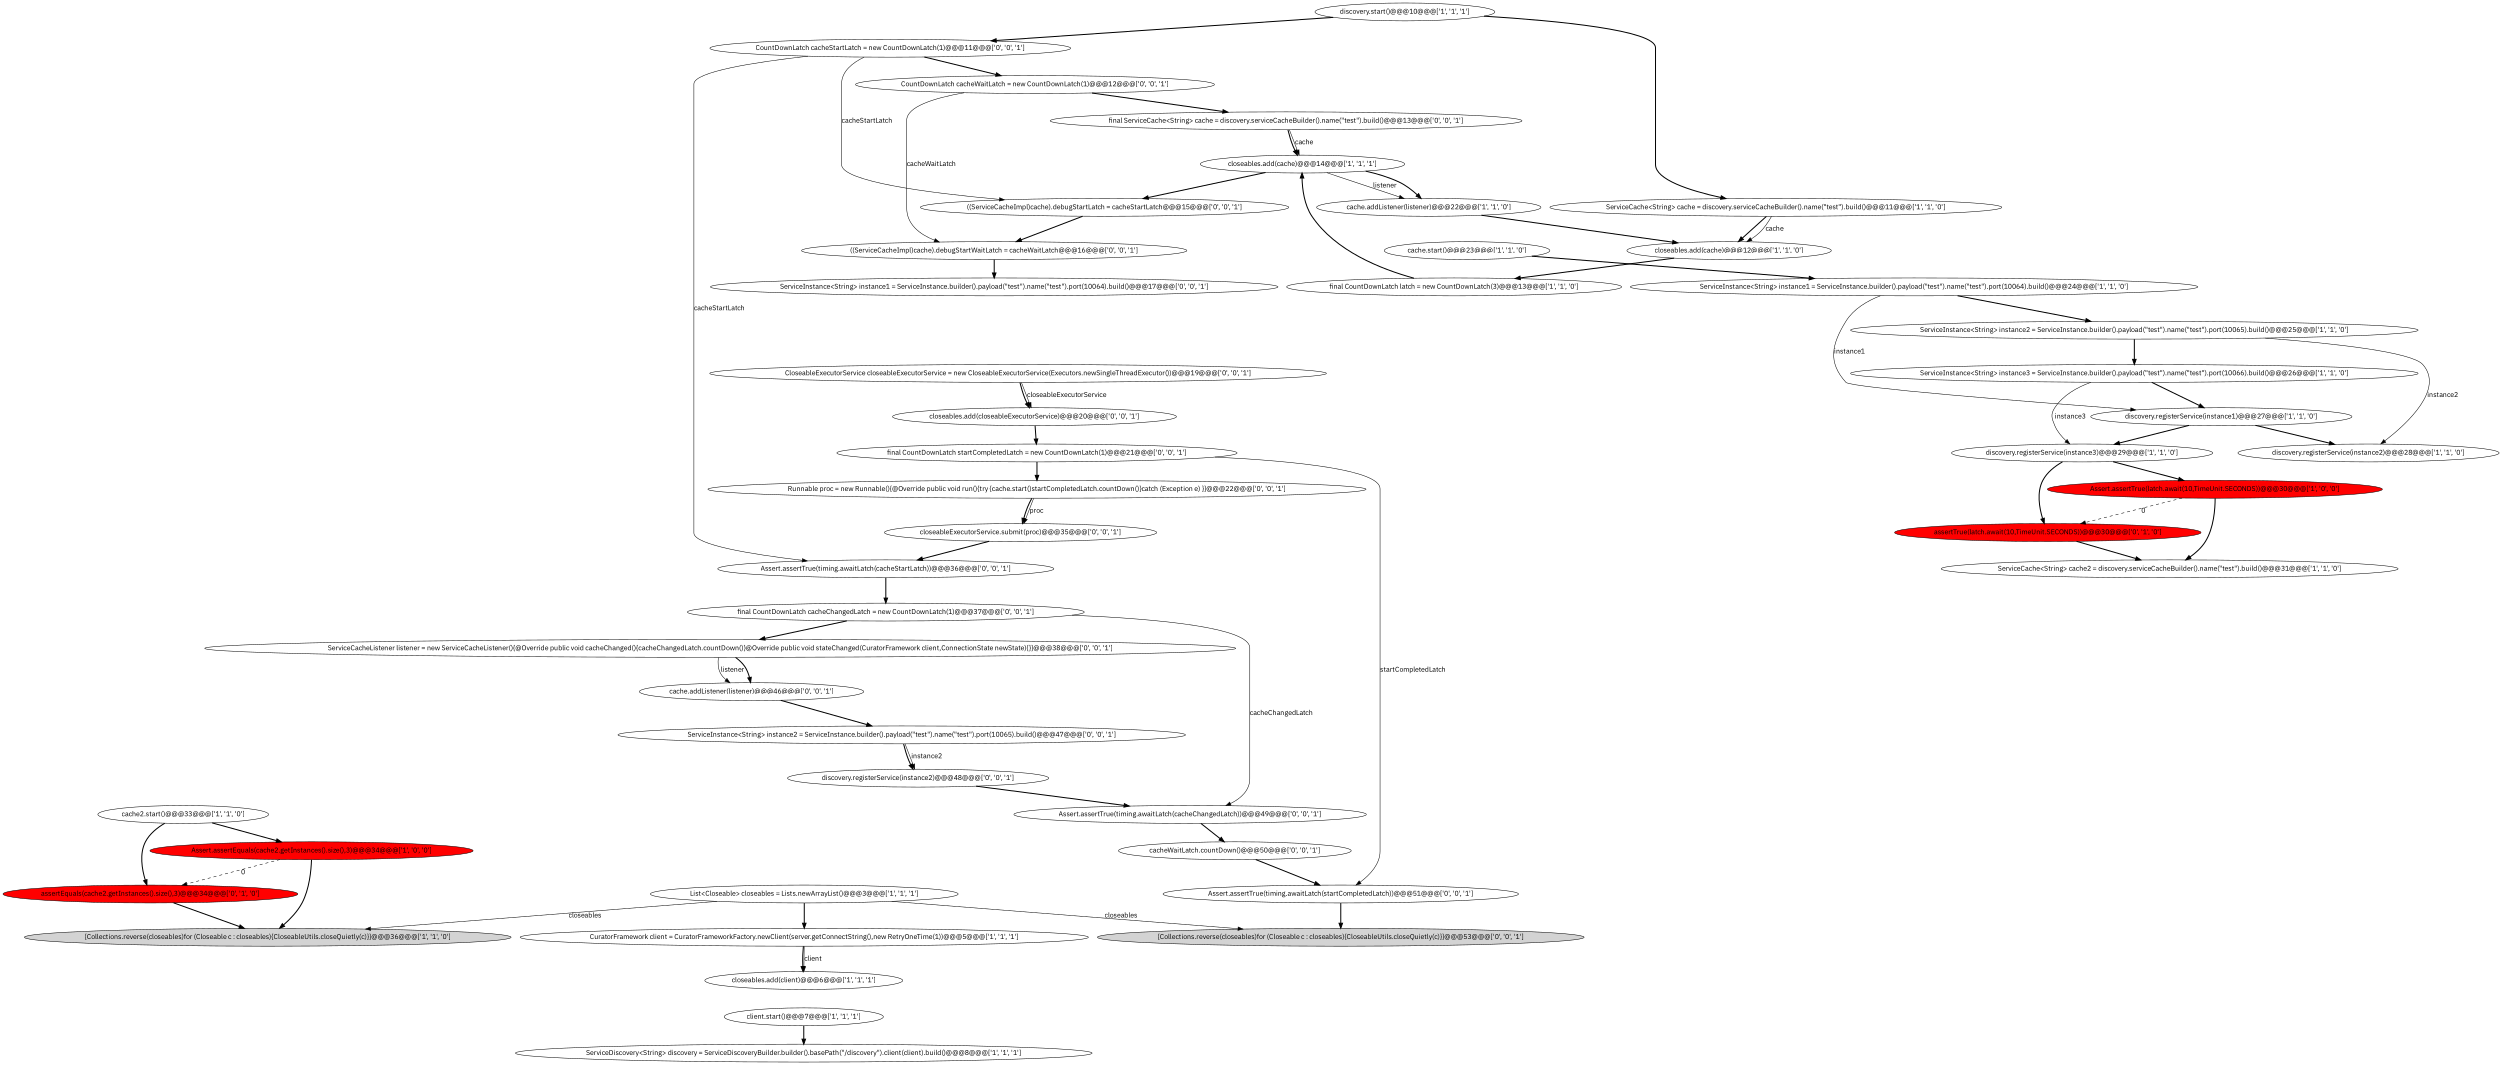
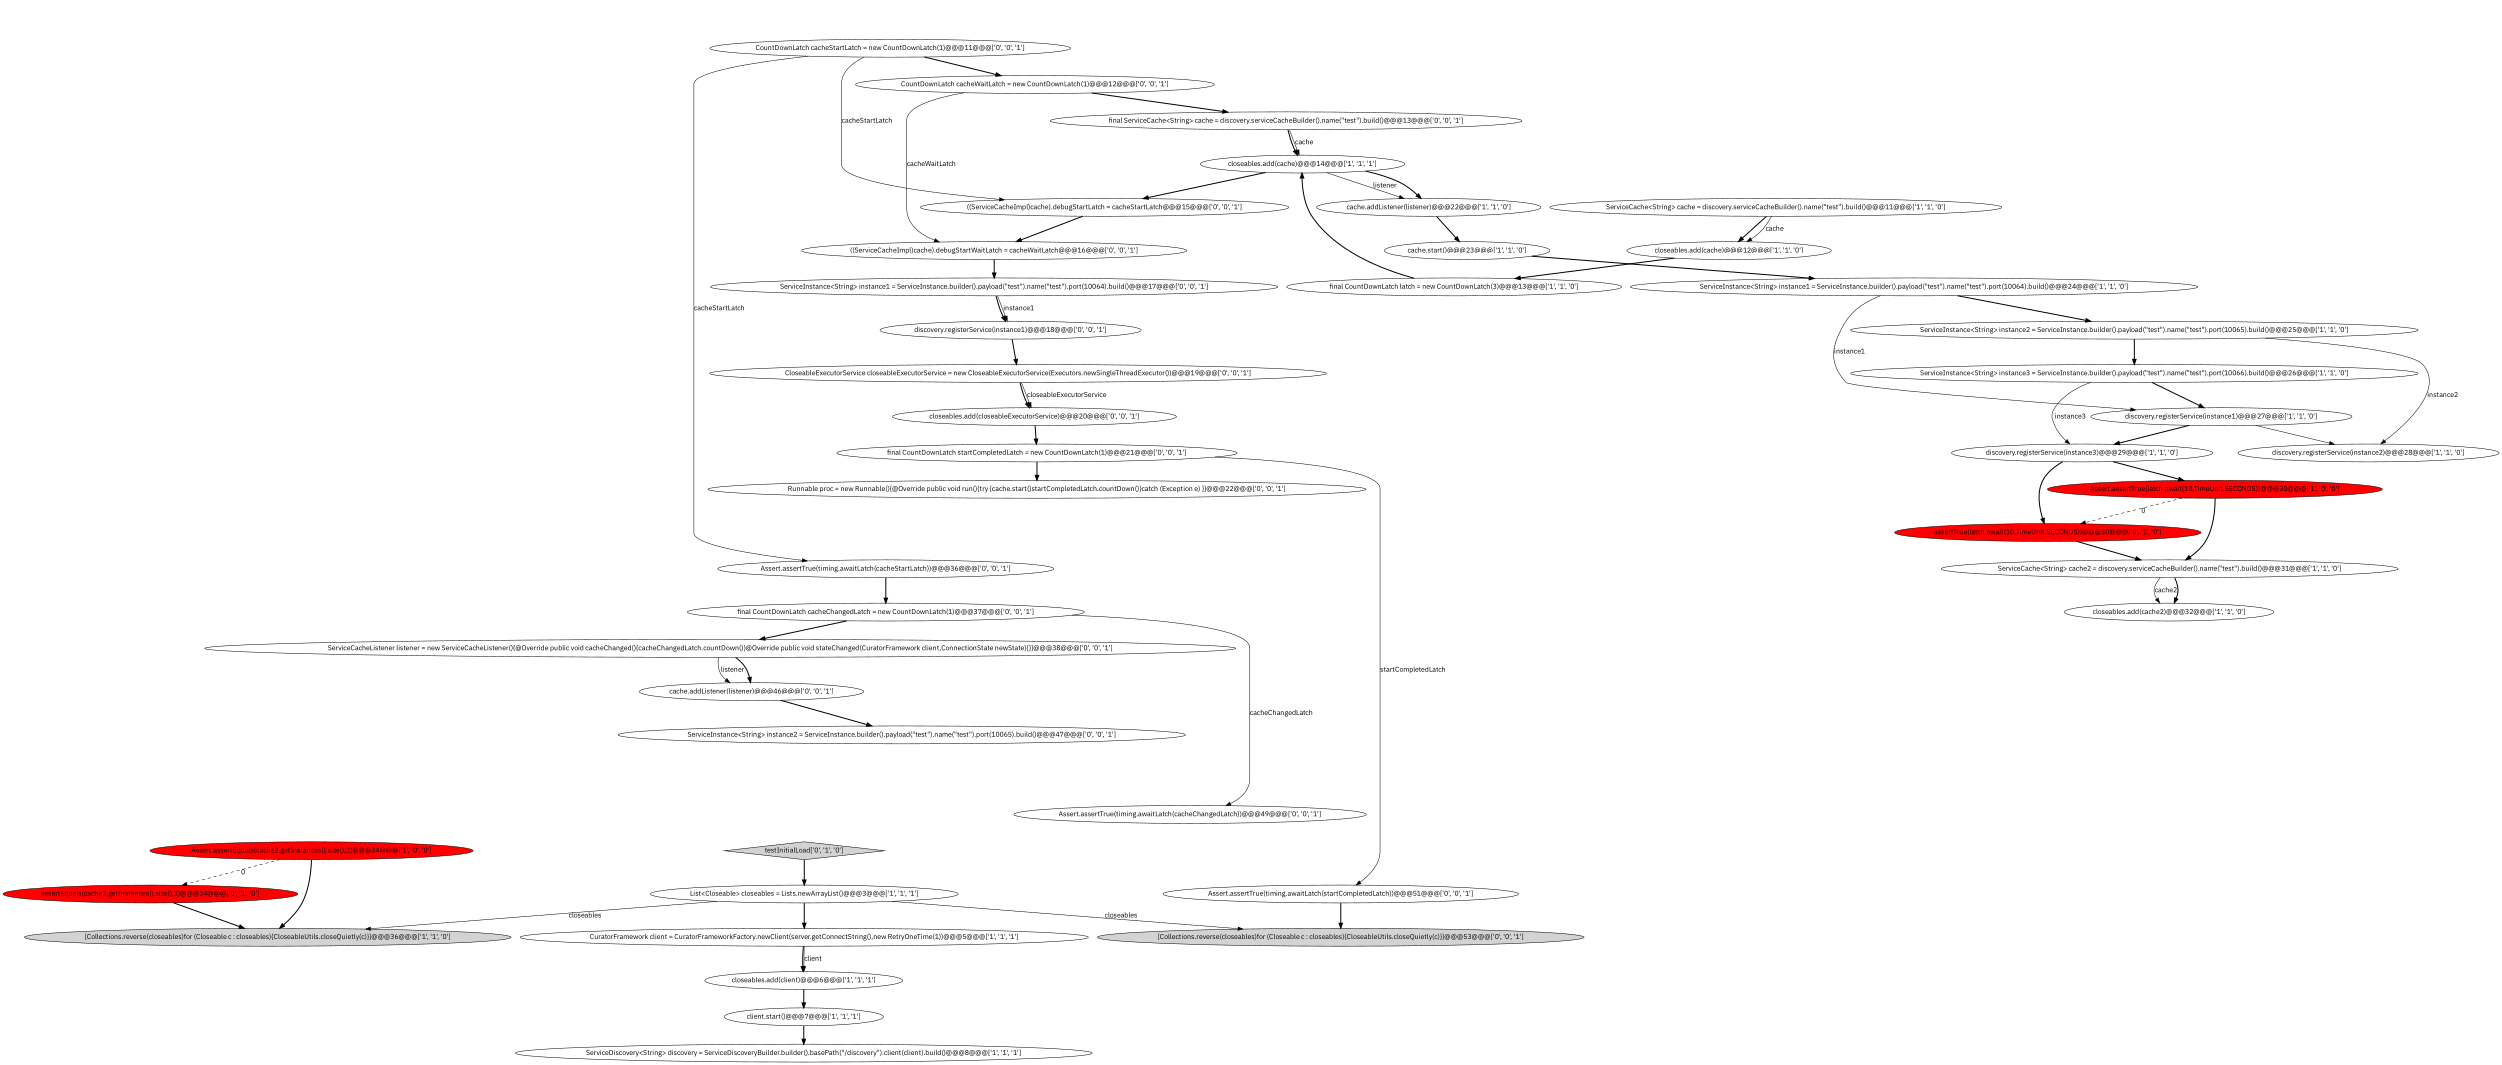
(1405, 12) -> none
(1577, 229) -> (1446, 227)
none -> (1011, 330)
(2292, 434) -> (2292, 434)
(1021, 533) -> none
none -> (2169, 612)
(918, 778) -> none
(183, 814) -> none
none -> (804, 851)
(1235, 851) -> none
none -> (804, 996)
